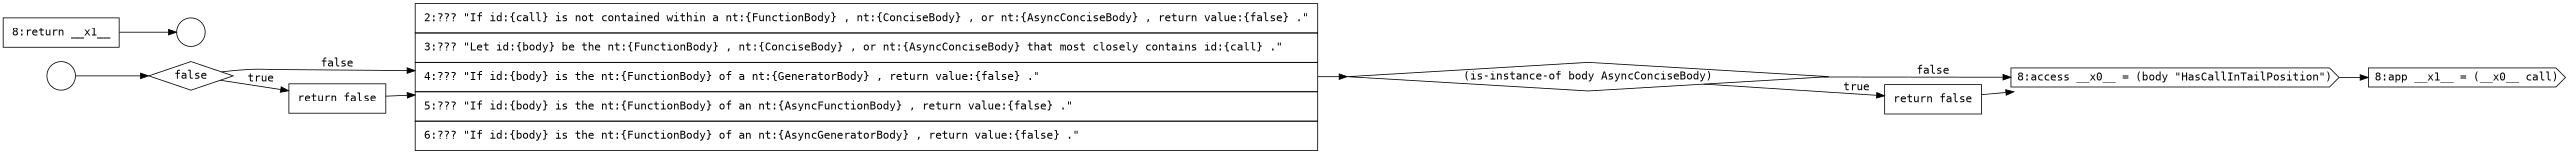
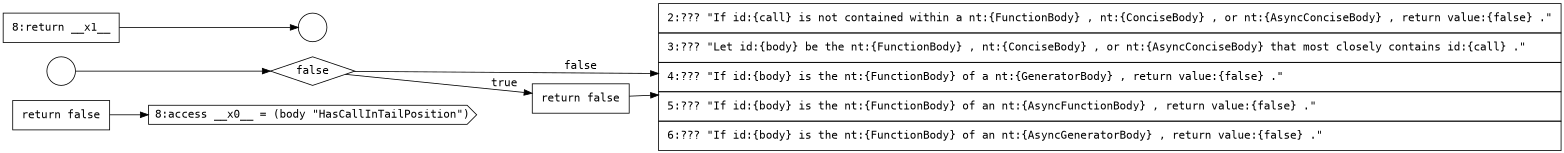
(1588, 77) -> none
(2467, 77) -> none
